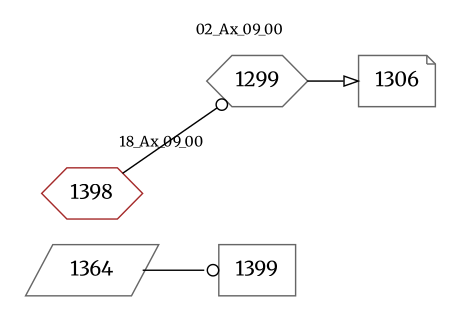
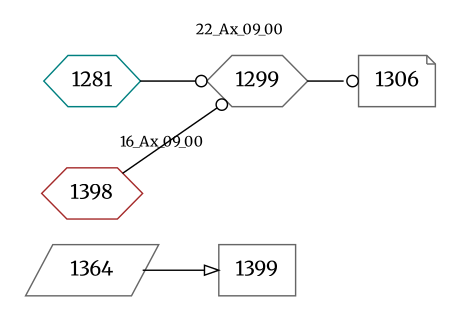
(240, 31) -> (240, 31)
none -> (92, 81)
(325, 81) -> (325, 81)
(162, 143) -> (162, 143)
(173, 270) -> (173, 270)
